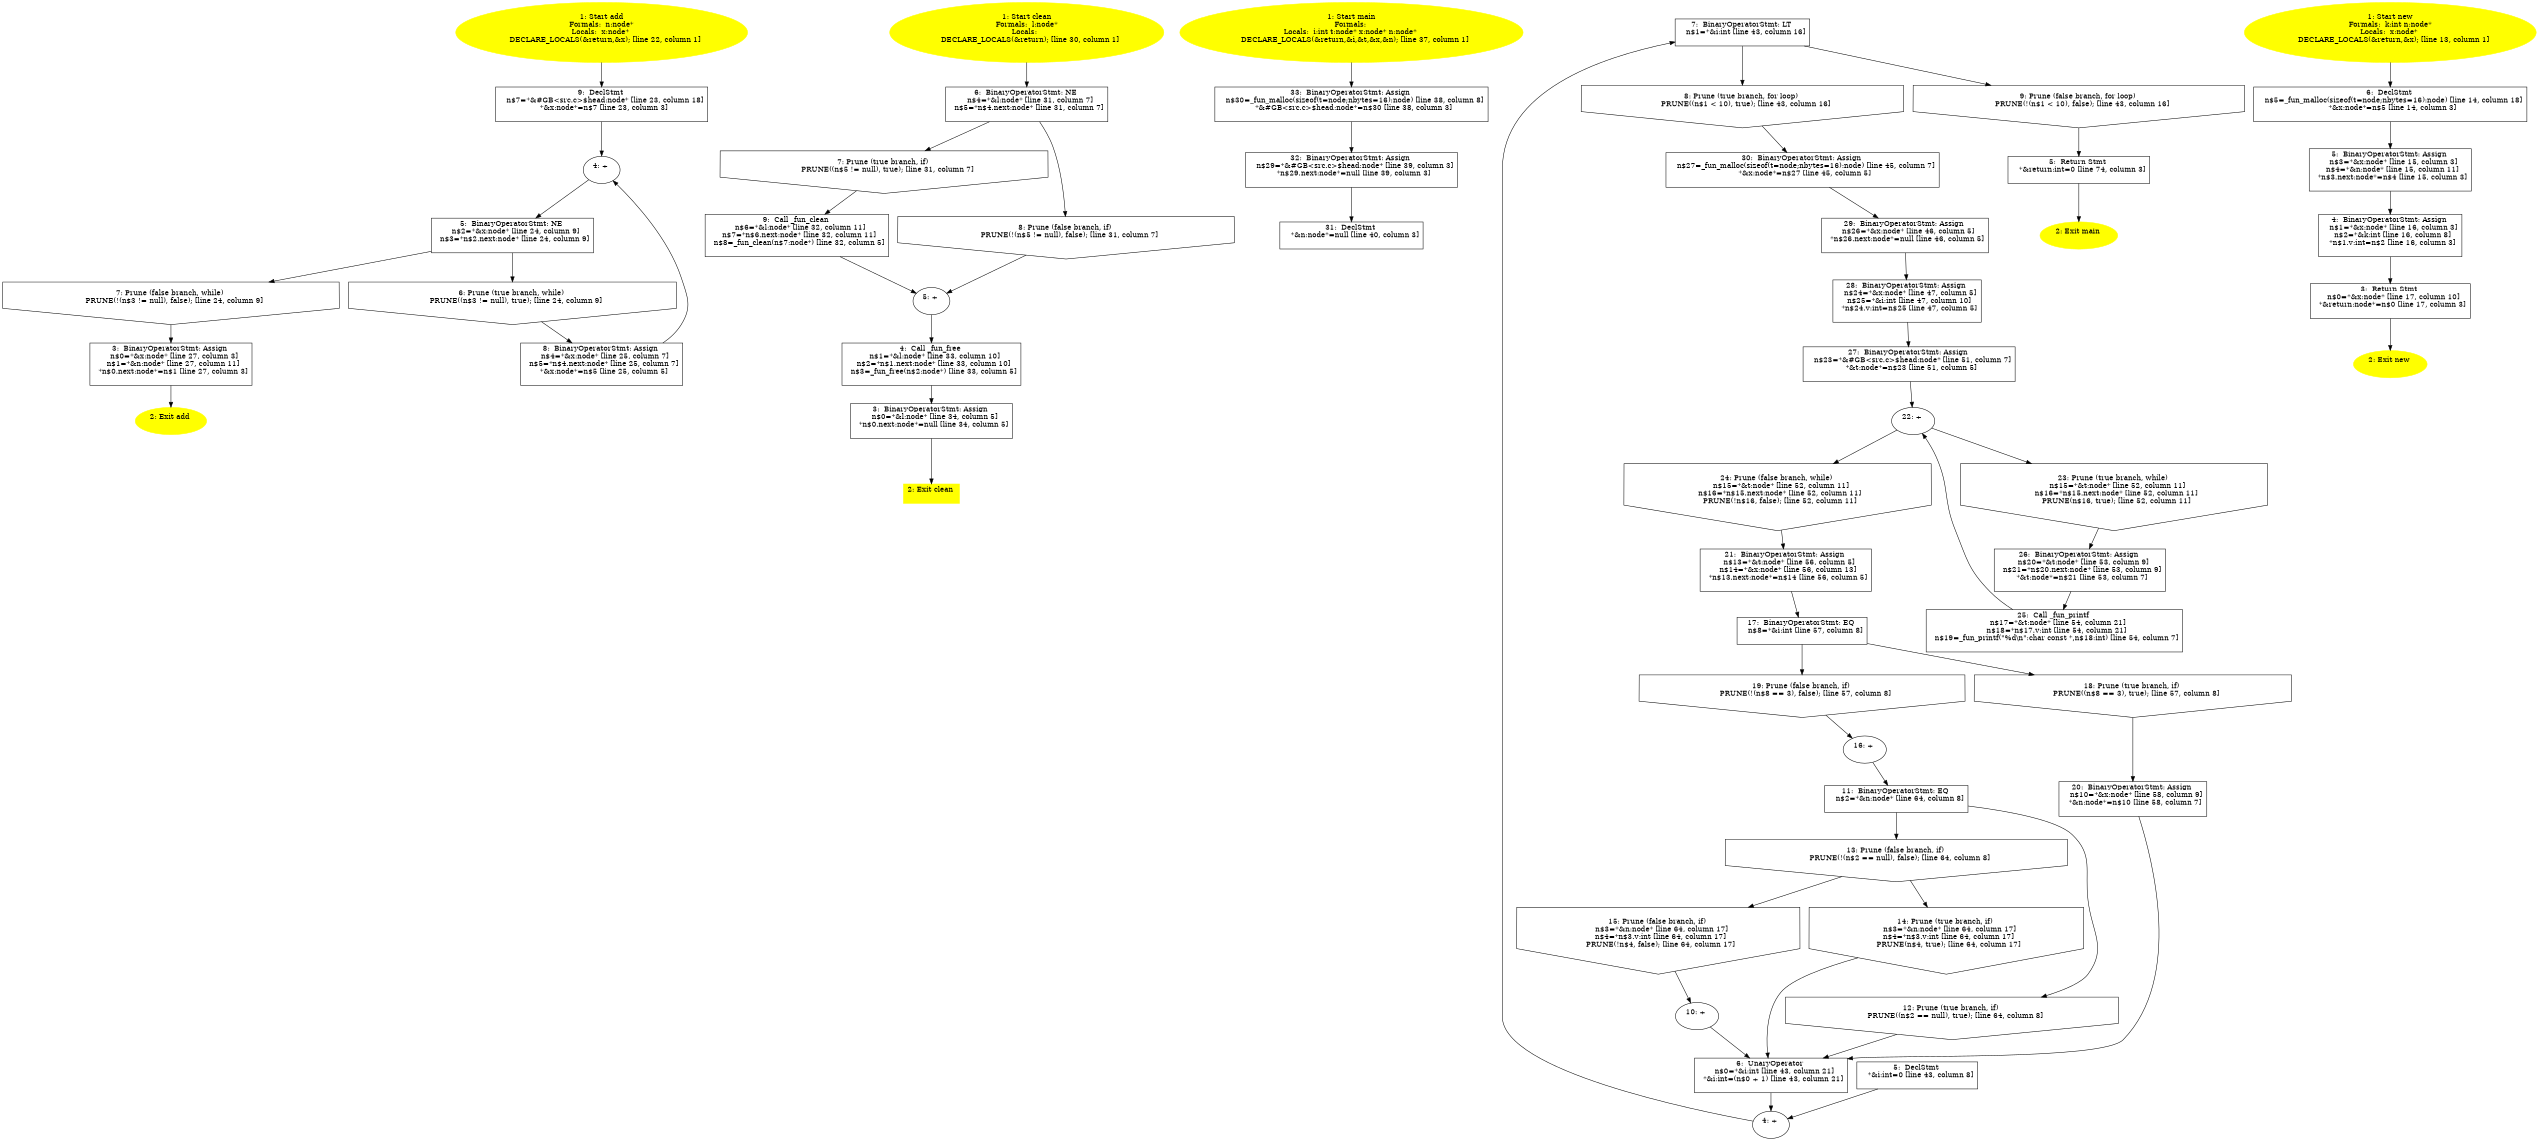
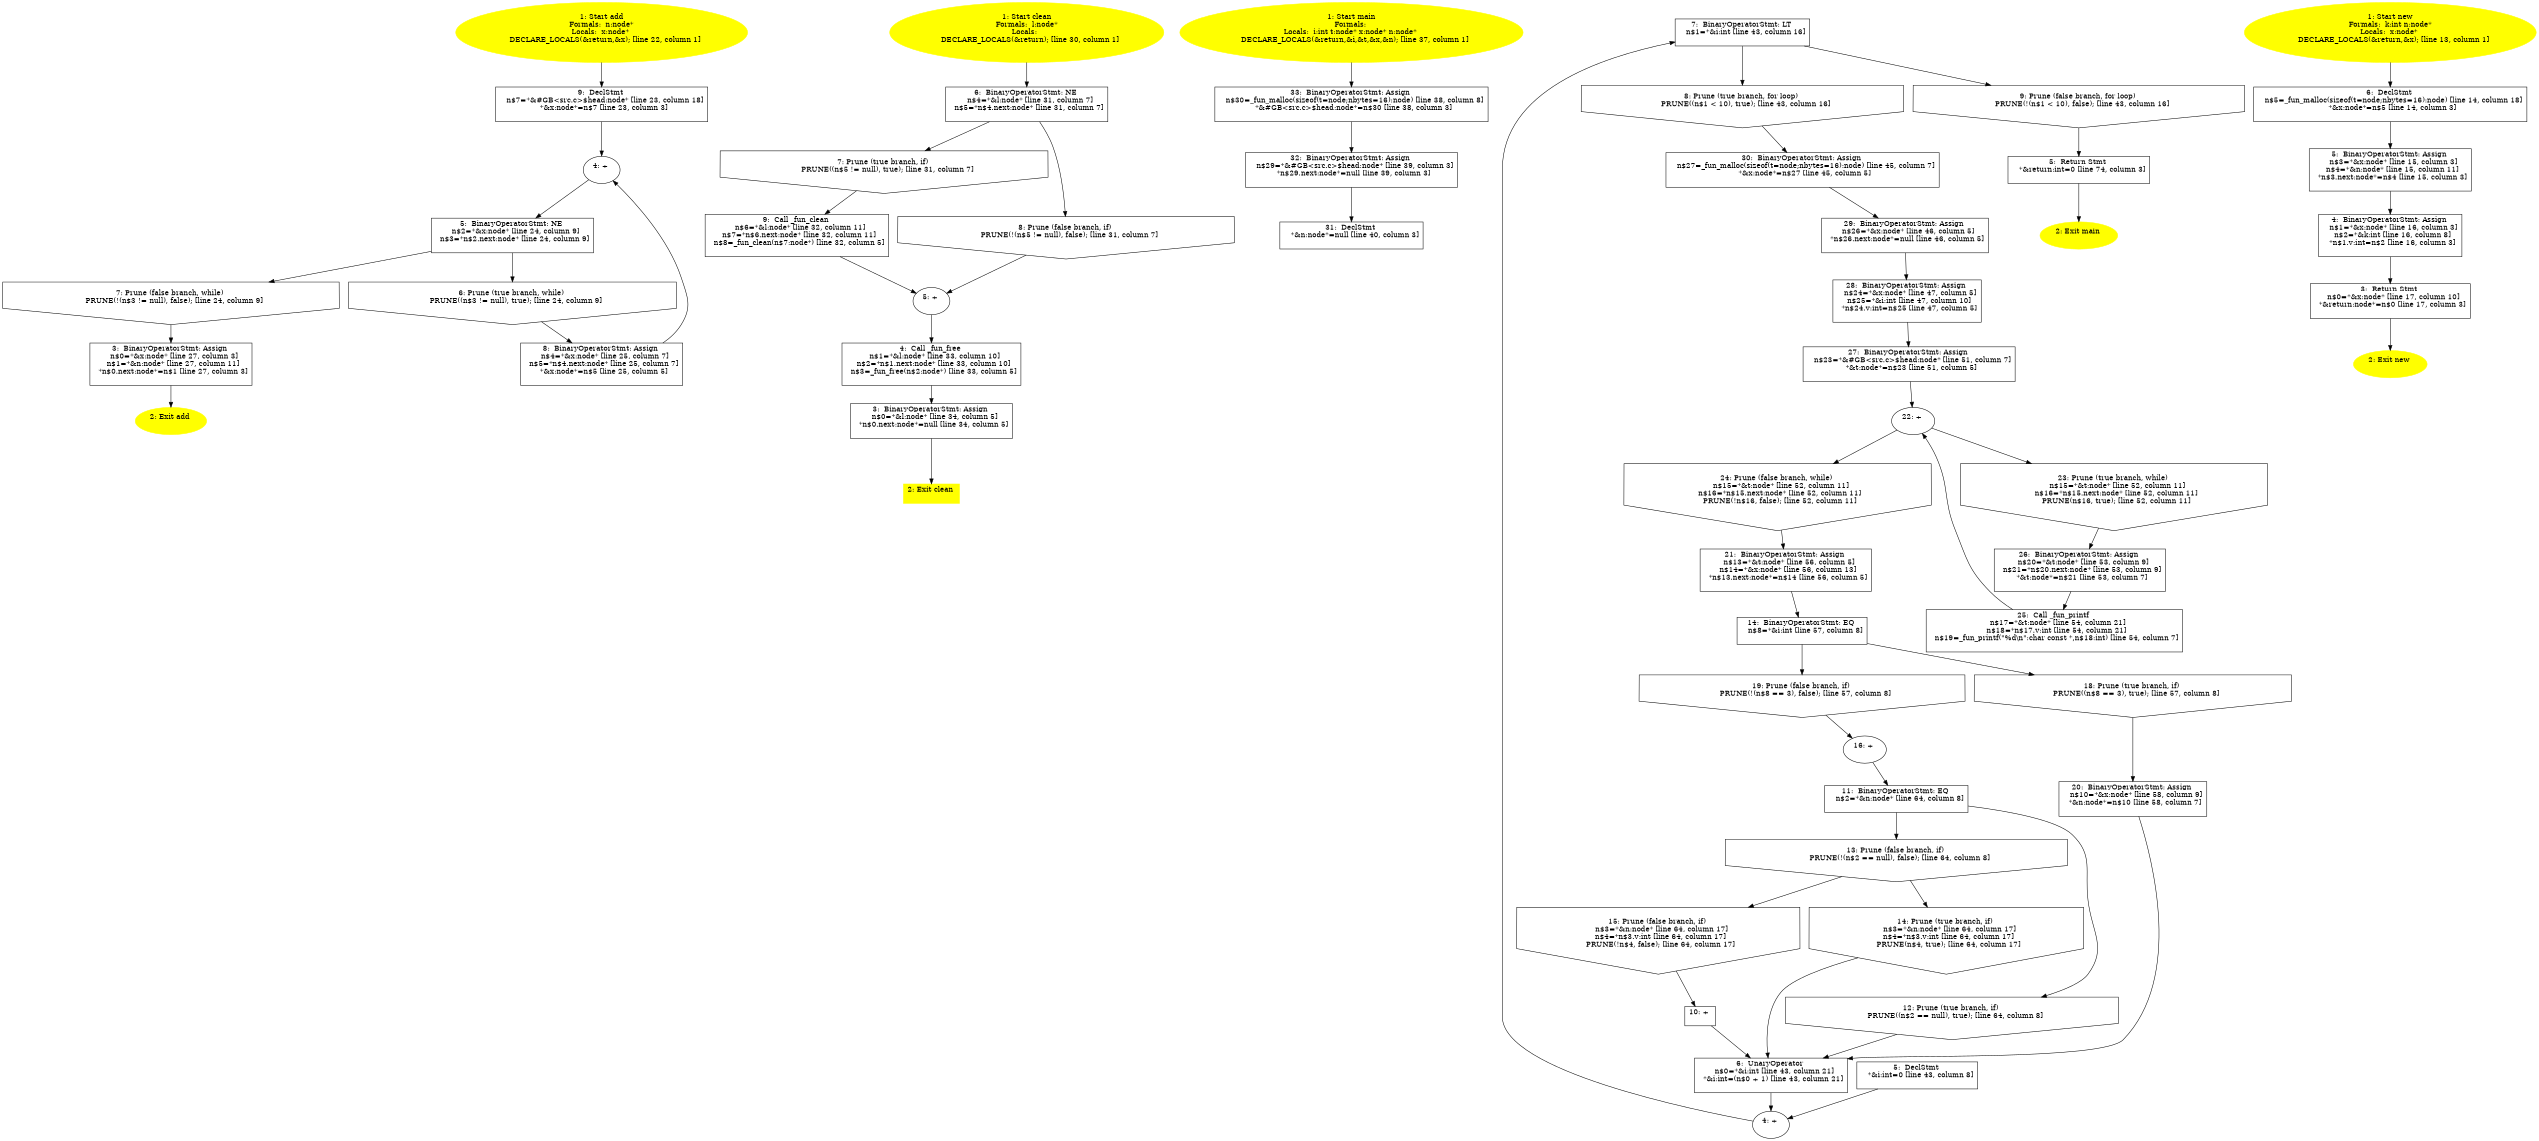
(1802, 631) -> (1802, 631)
(1697, 1016) -> (1700, 1016)
